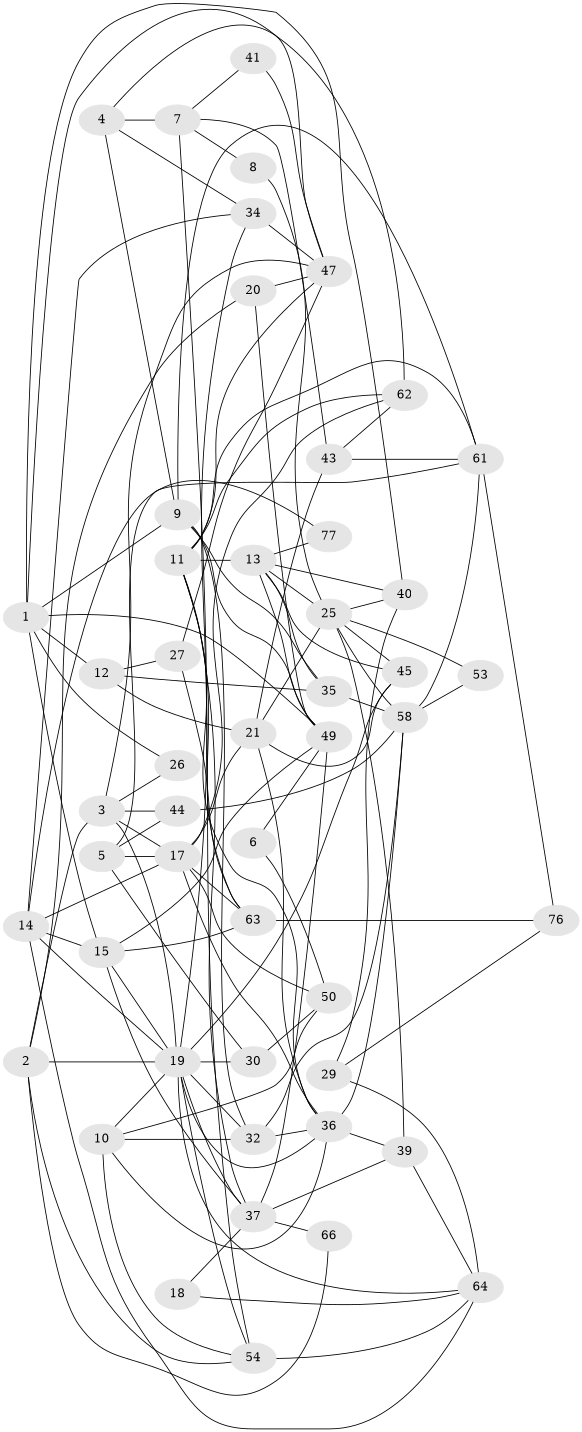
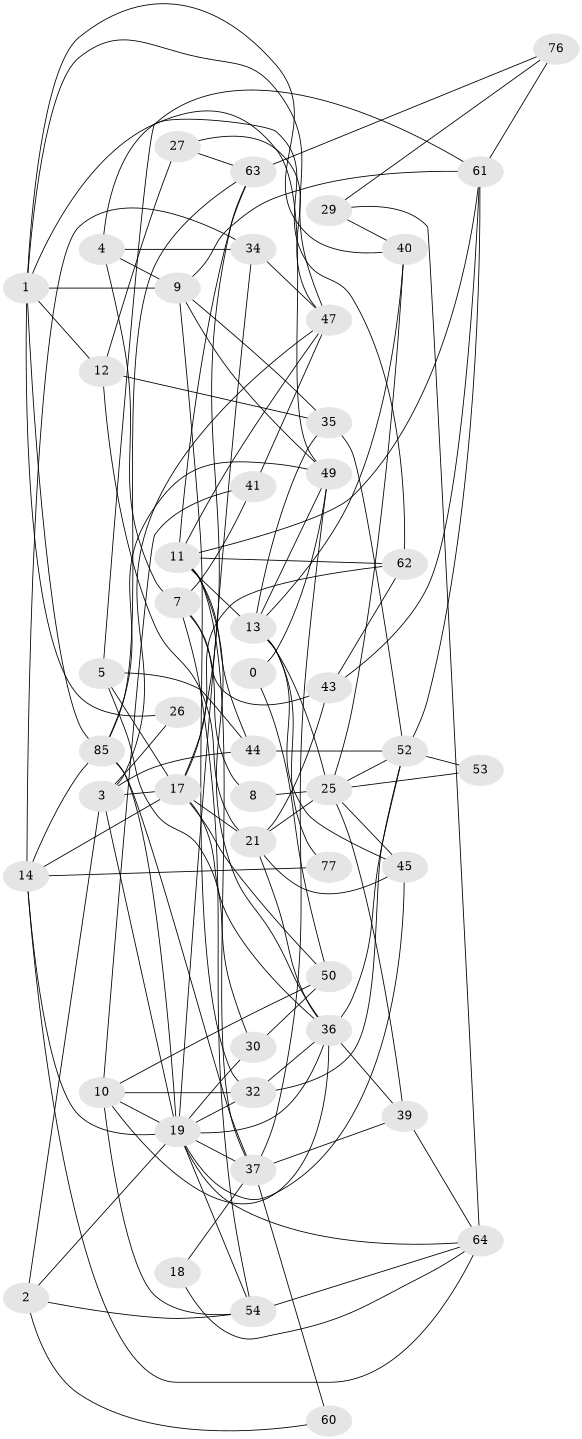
(253, 291) -> none
none -> (221, 652)
(405, 718) -> (405, 751)
none -> (126, 808)
(253, 843) -> (253, 674)
(102, 953) -> (102, 751)
(329, 1236) -> (329, 1421)
